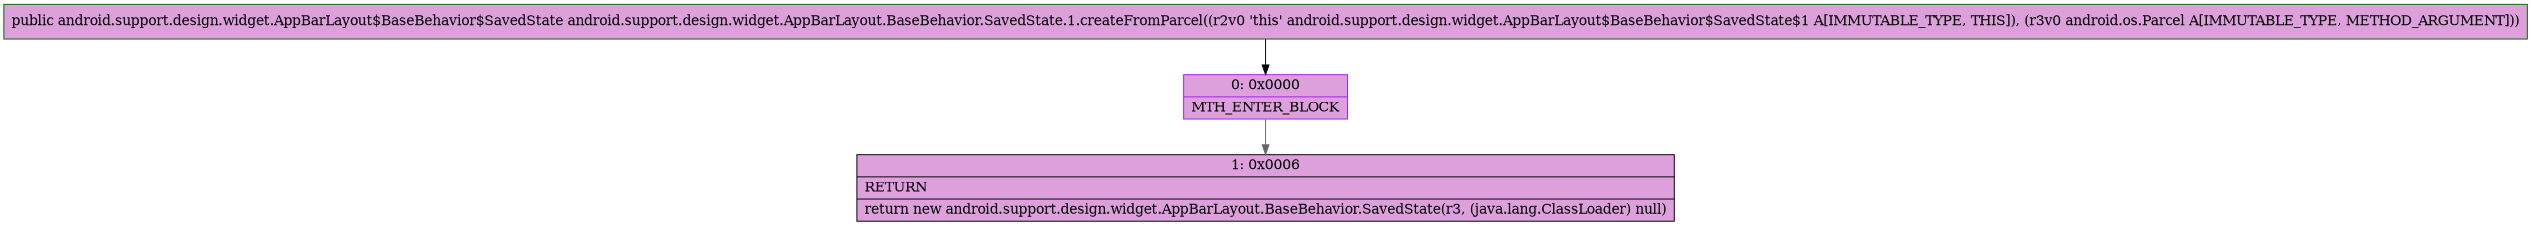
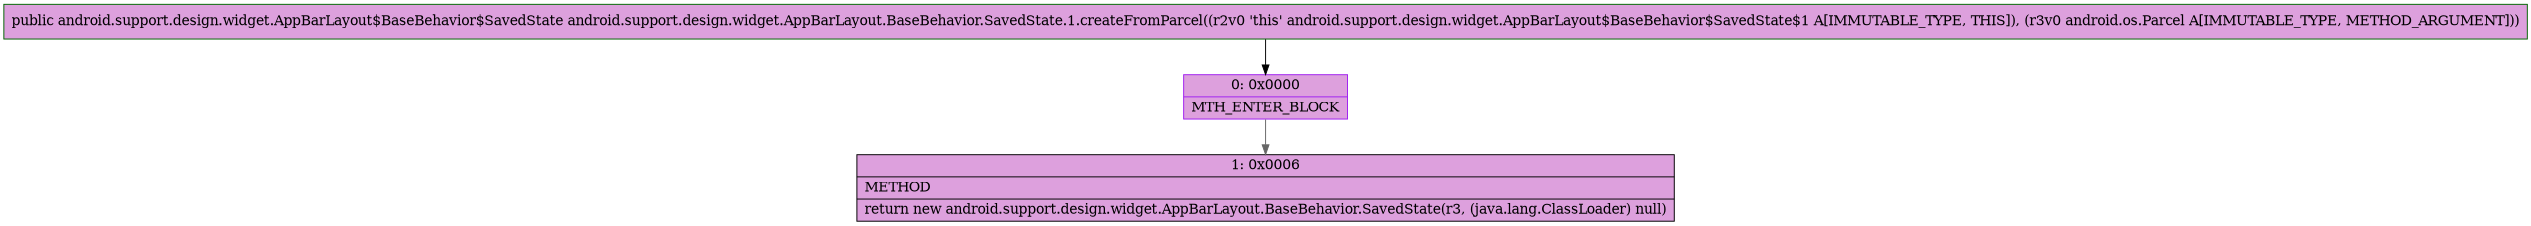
(896, 187) -> (898, 187)
